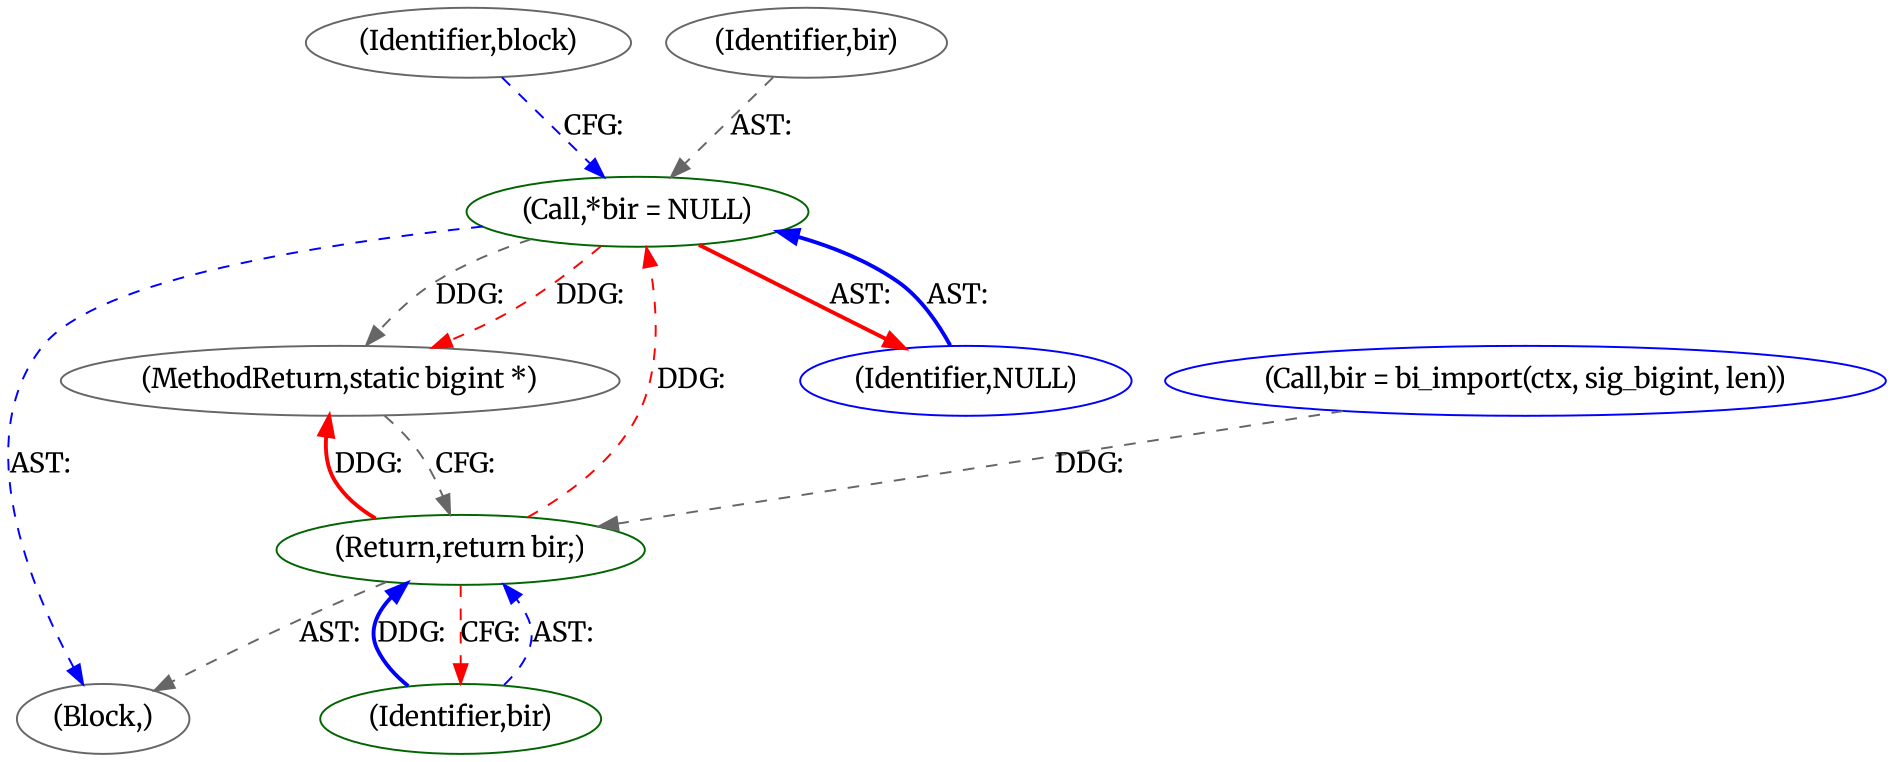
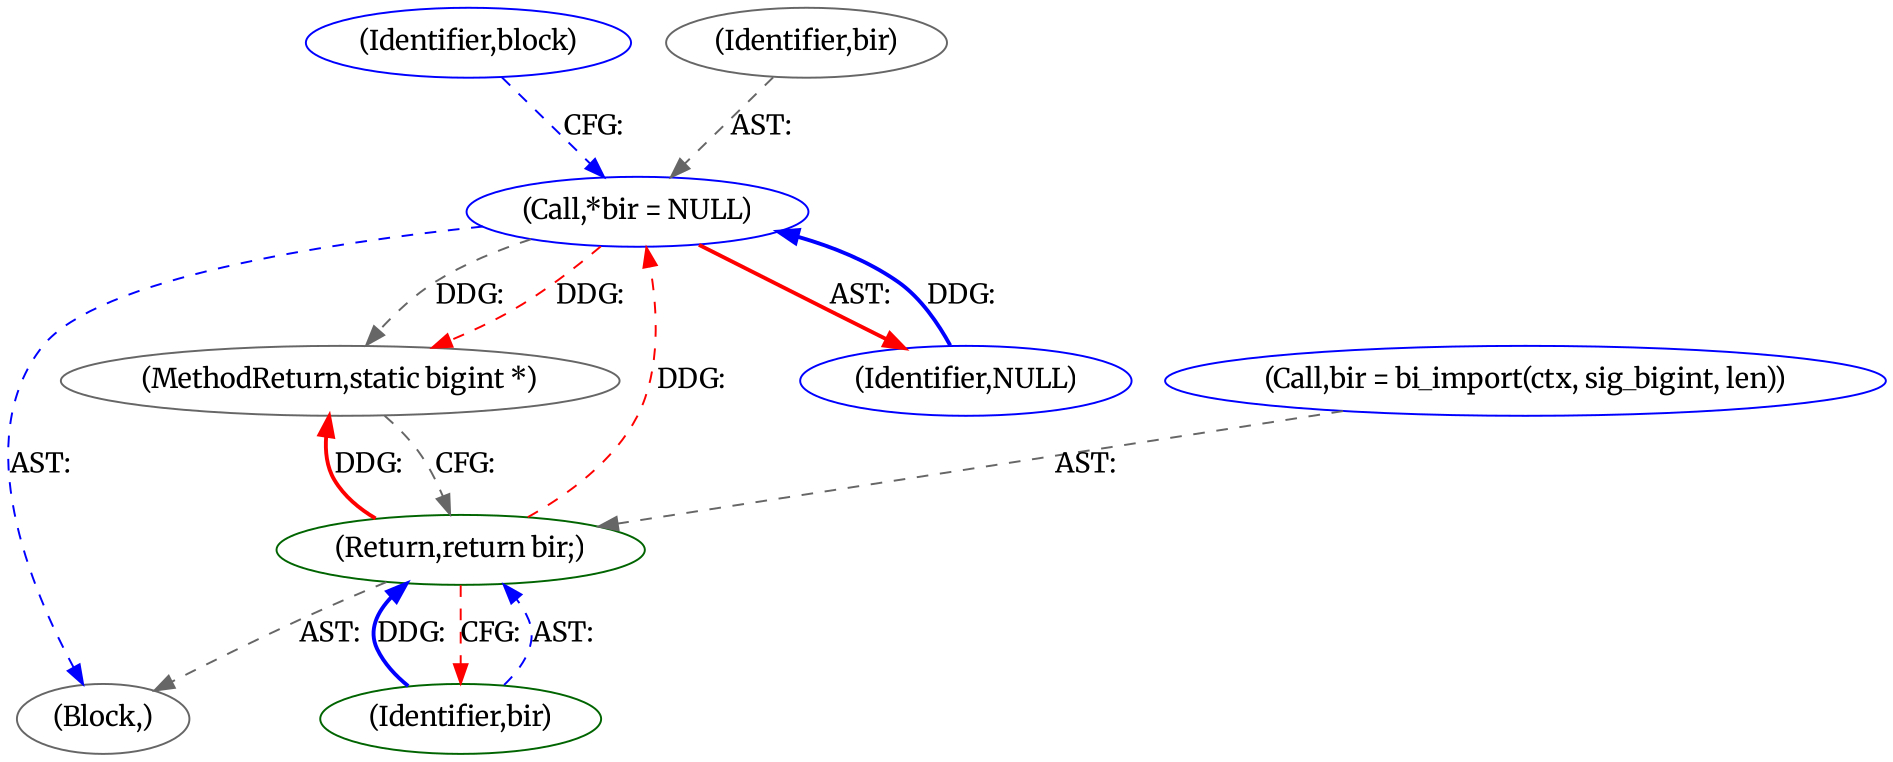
(468, 43) -> (468, 43)
(638, 212) -> (638, 212)
(961, 296) -> (965, 296)
(1093, 465) -> (1089, 465)
